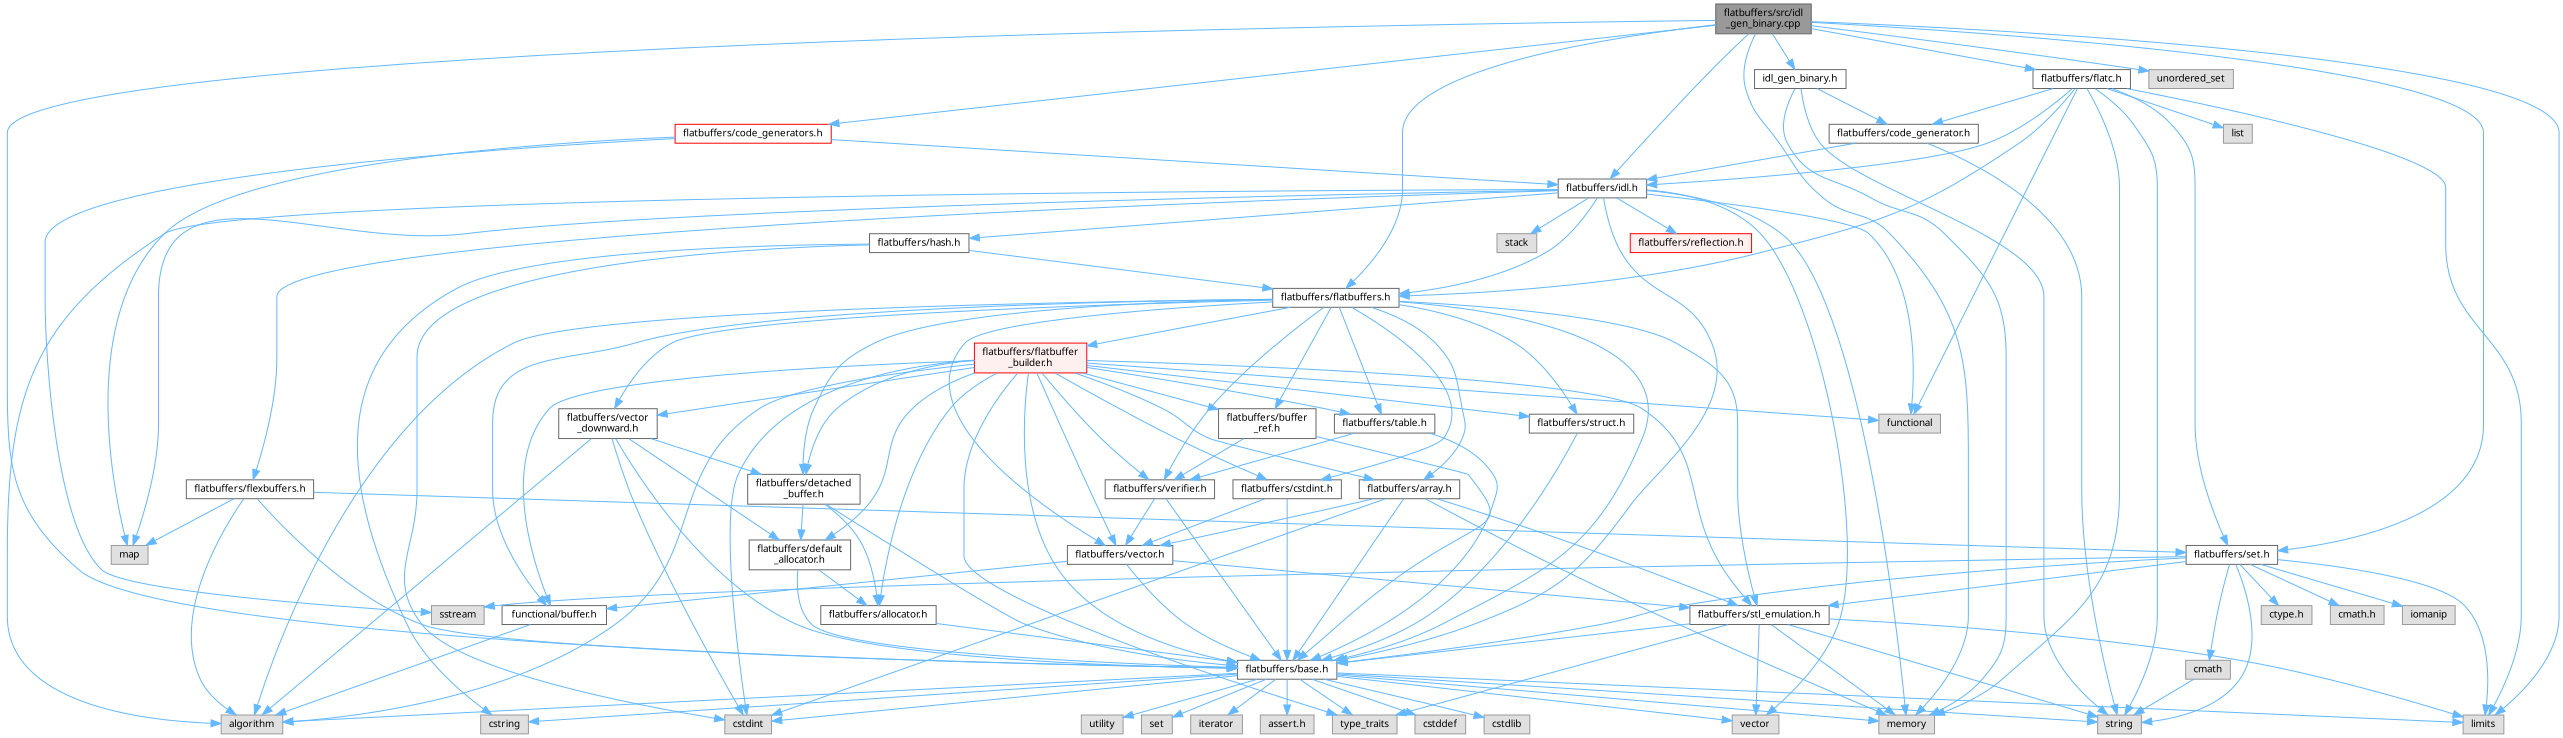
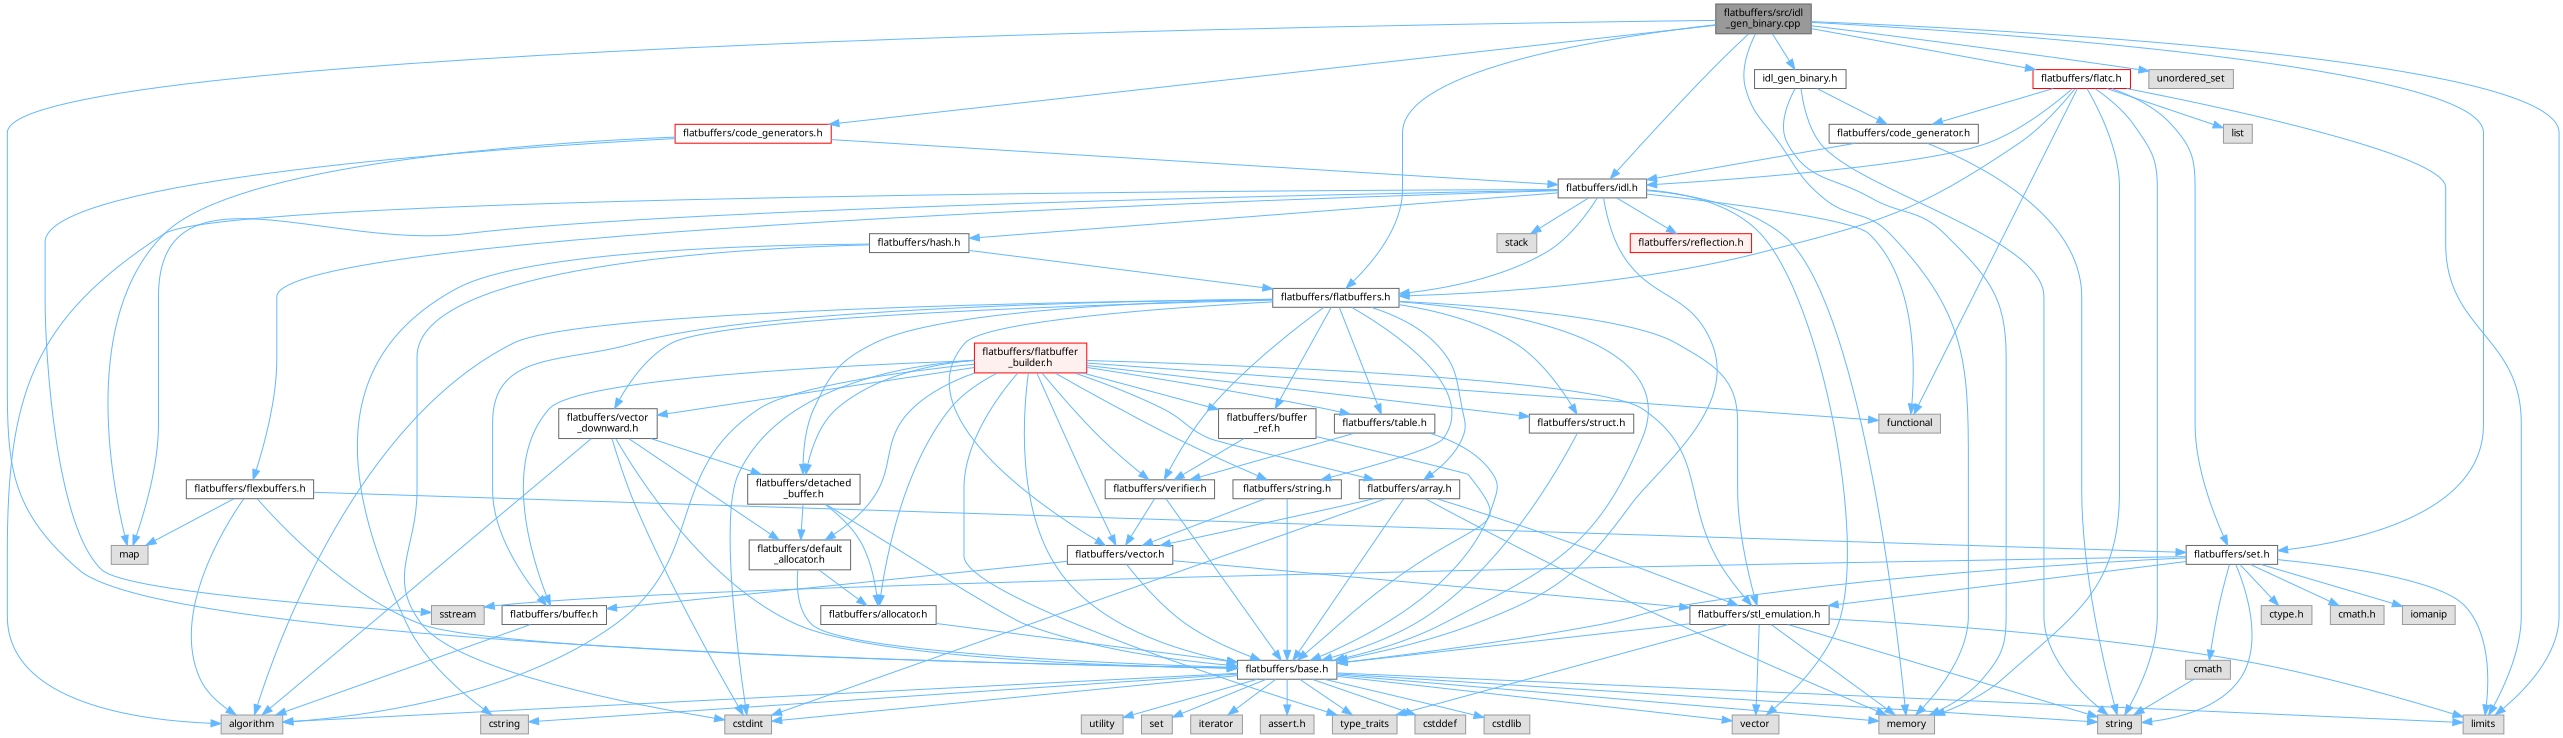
(2082, 79) -> (2082, 79)
(1194, 325) -> none
(1287, 489) -> (1287, 489)
(554, 615) -> (554, 615)
